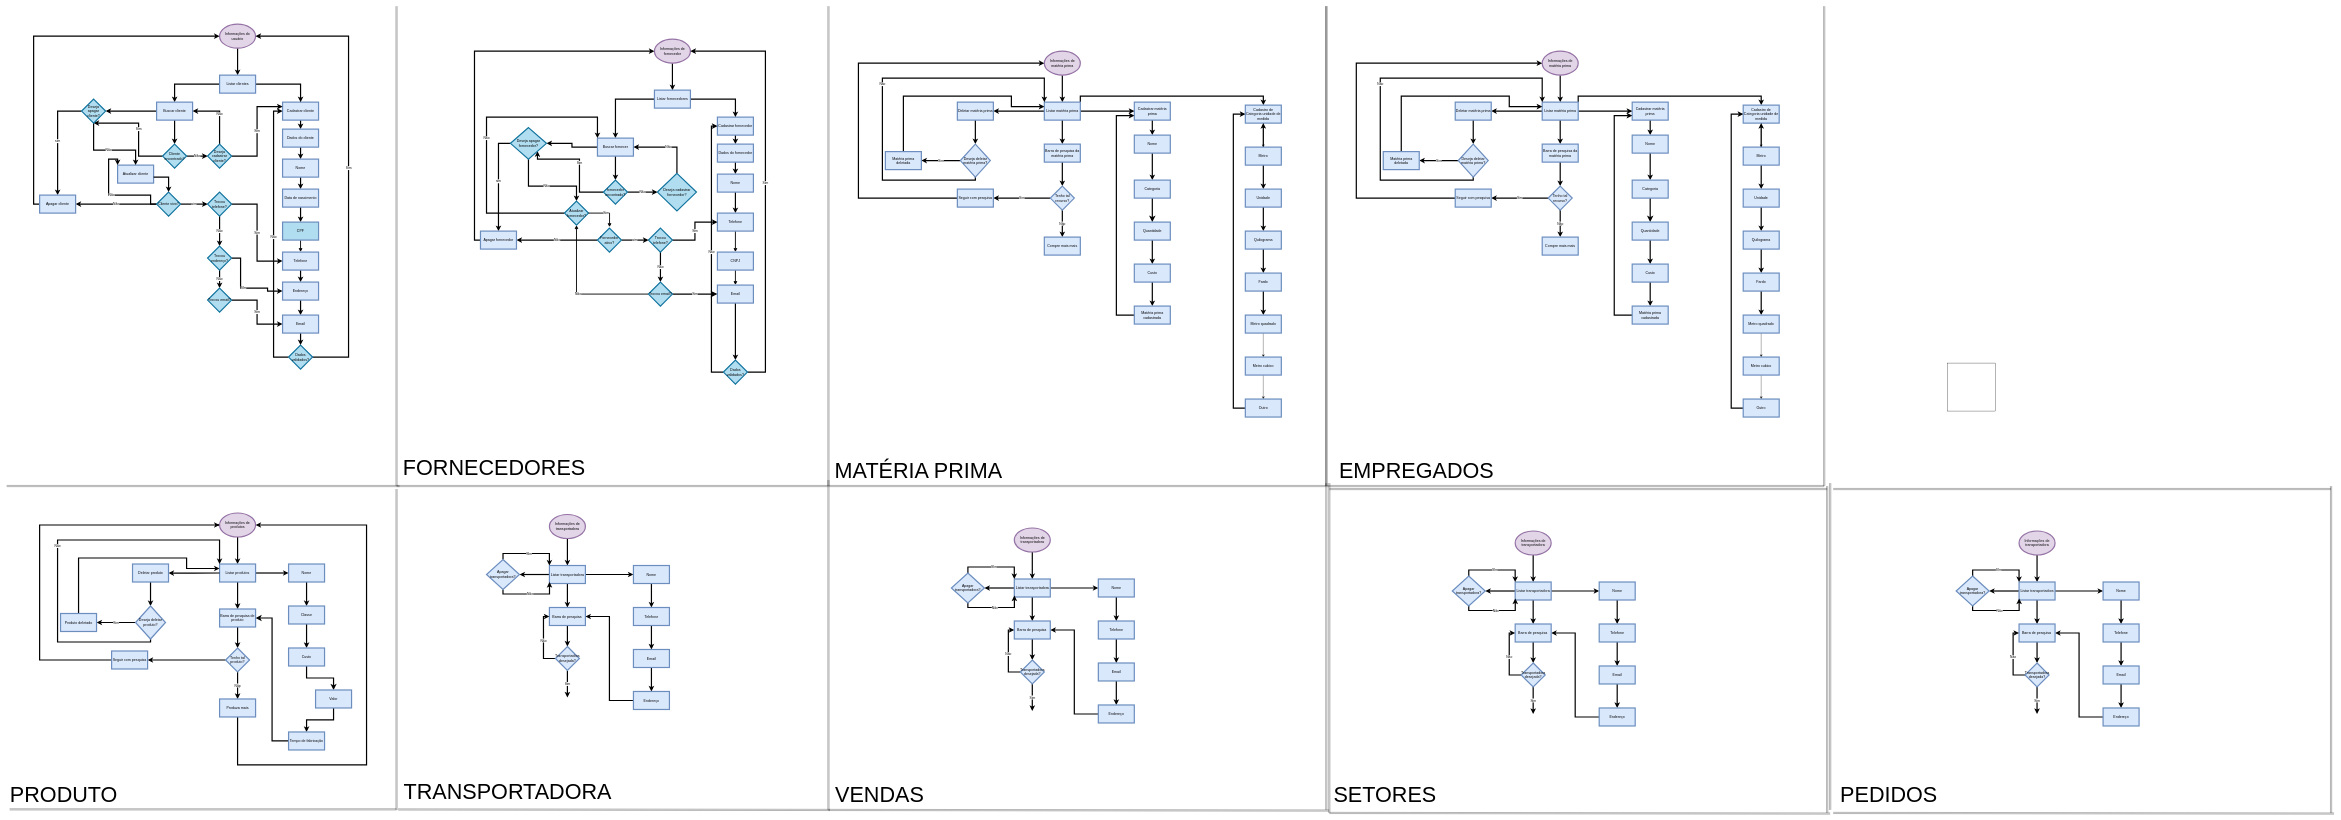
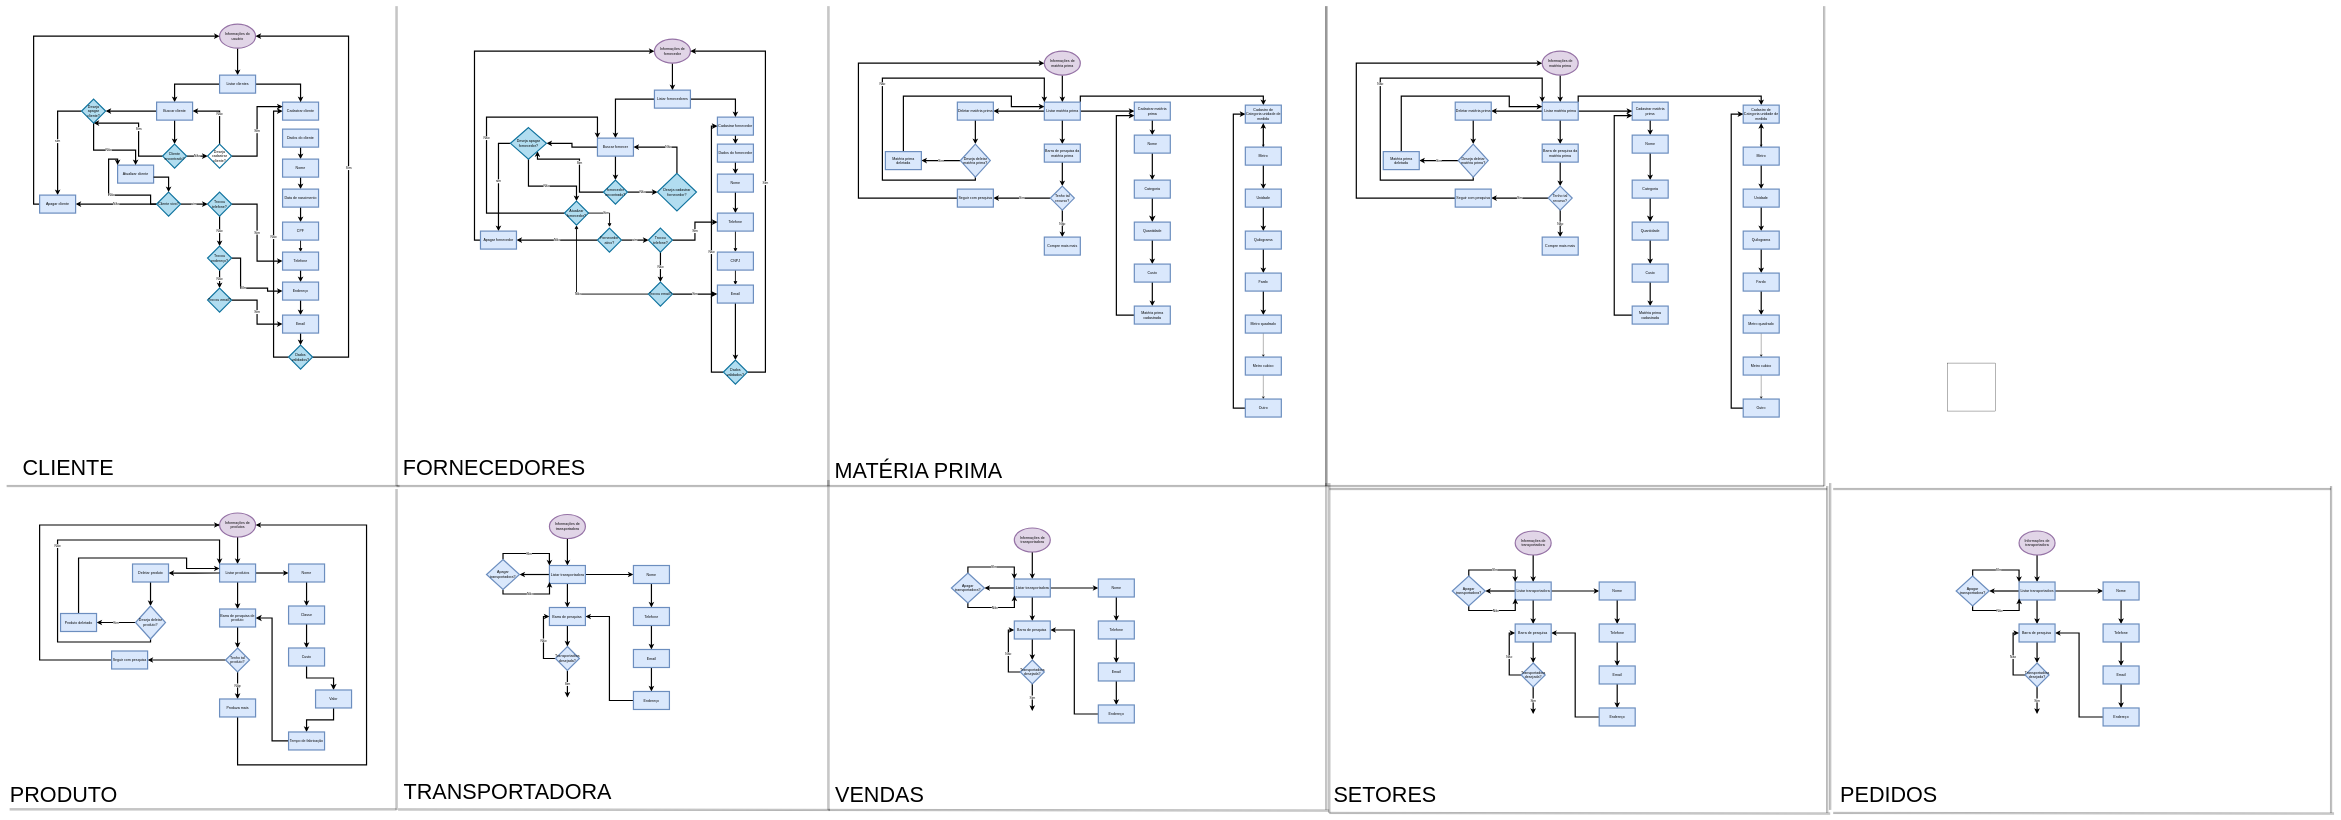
(300, 125) -> none
(219, 156) -> (219, 156)
(300, 231) -> (300, 231)
none -> (68, 468)
(1416, 471) -> none
